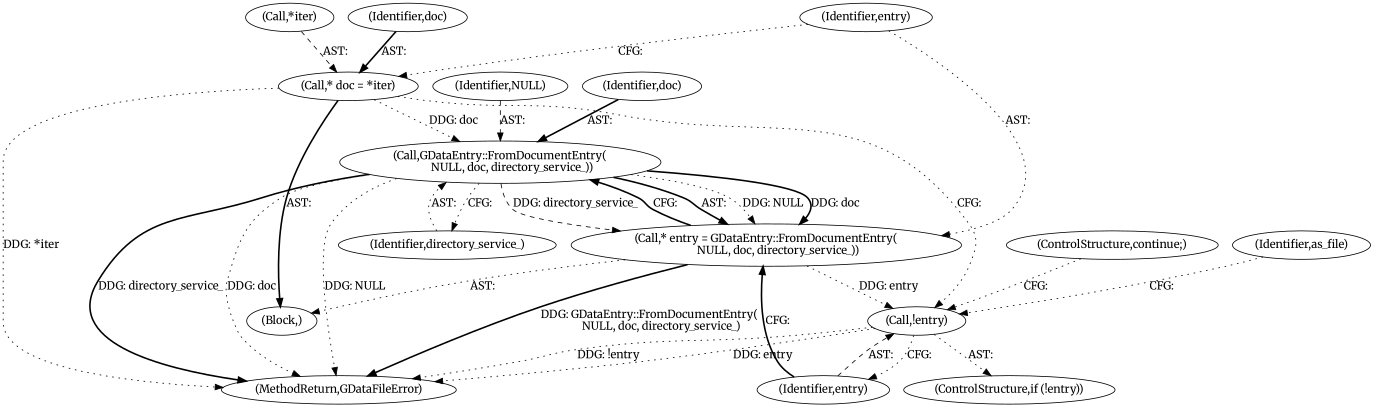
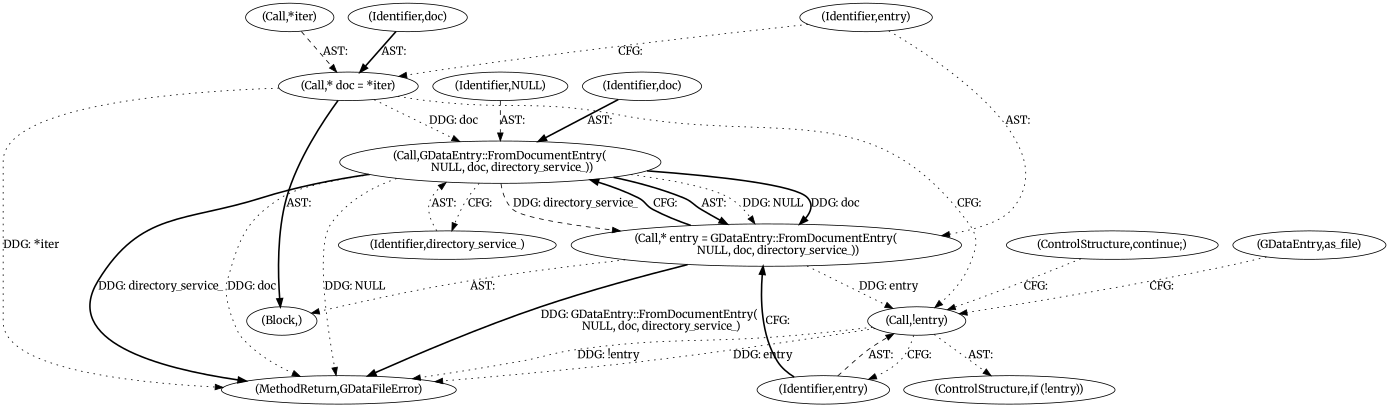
(1302, 245) -> (1309, 245)
